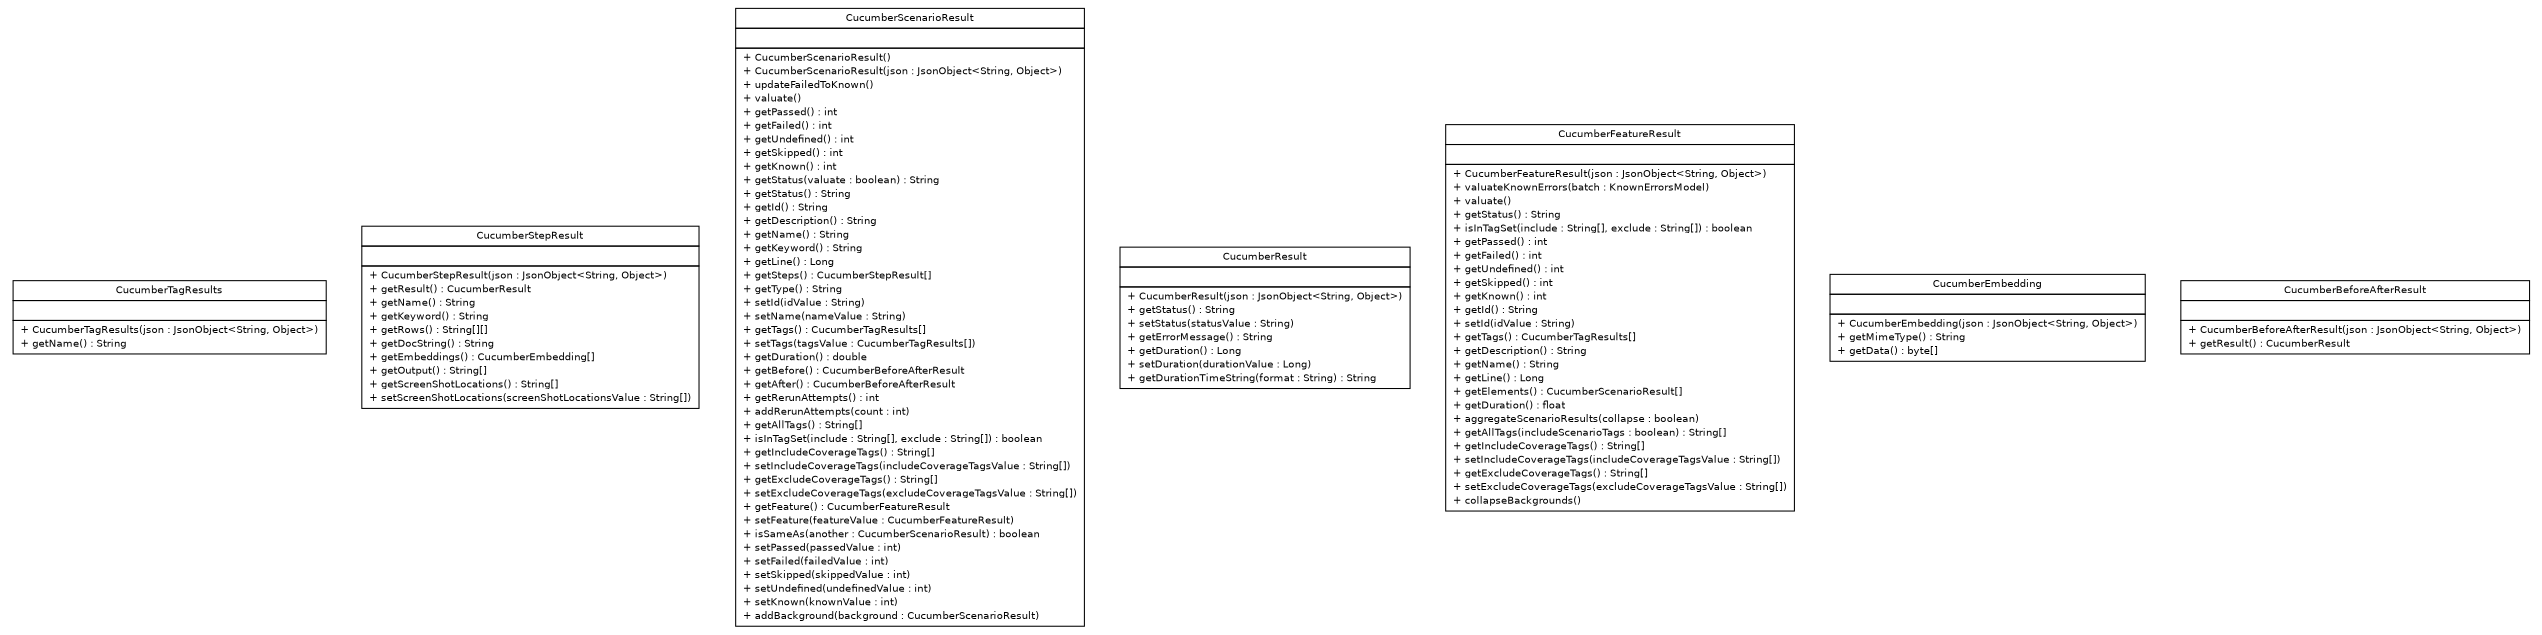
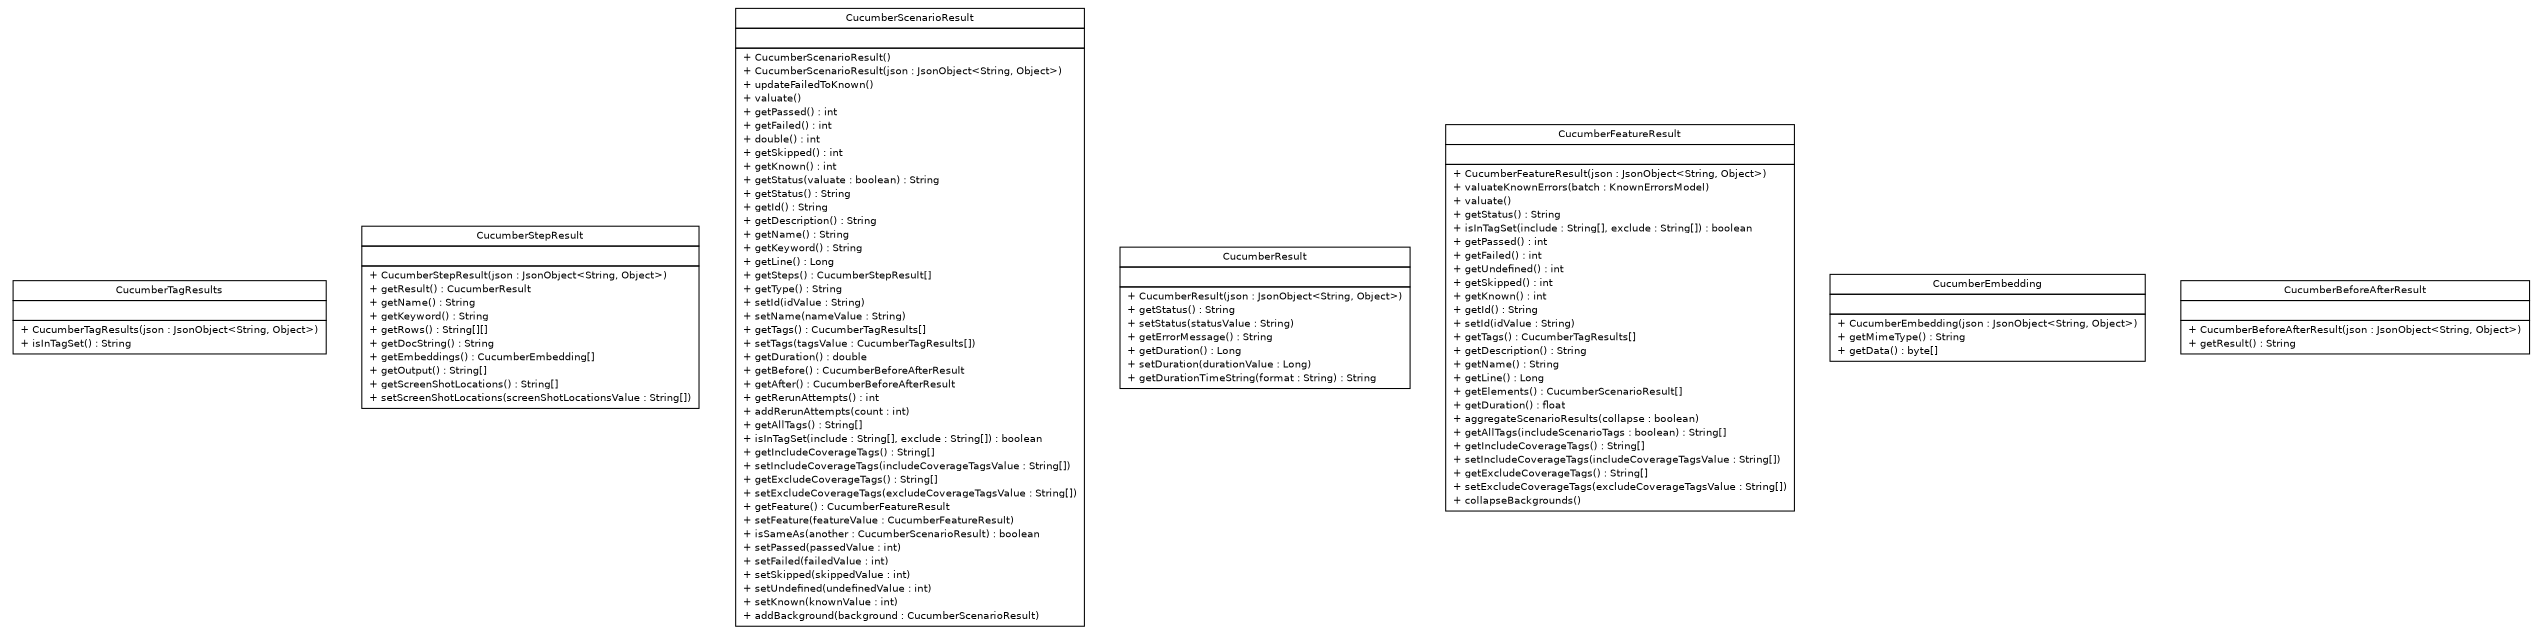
(799, 139) -> (782, 139)
(74, 343) -> (76, 343)
(2269, 343) -> (2242, 343)
